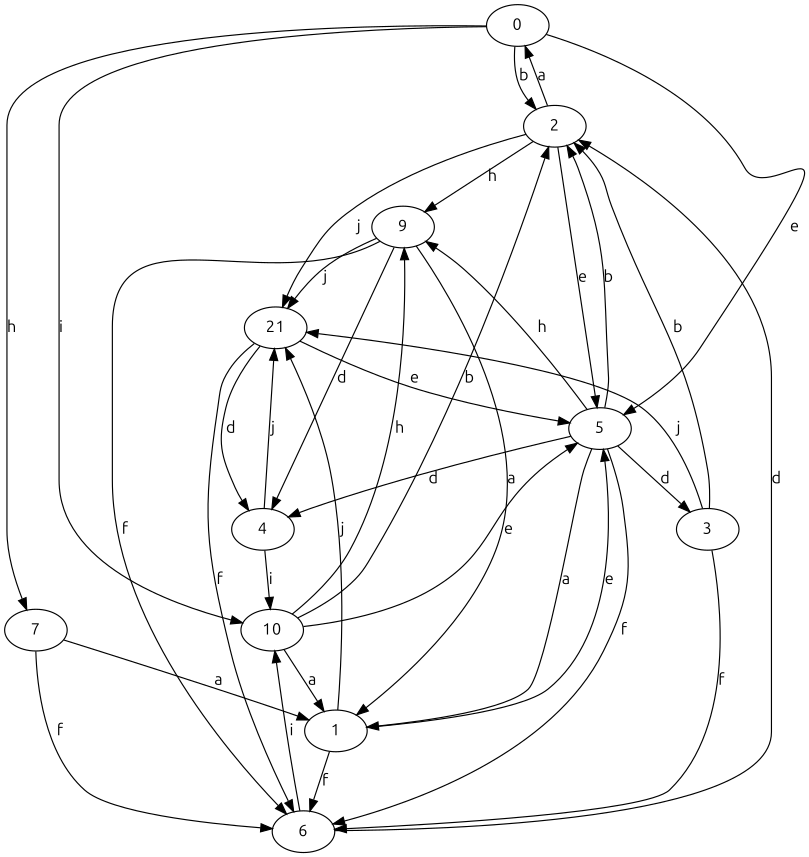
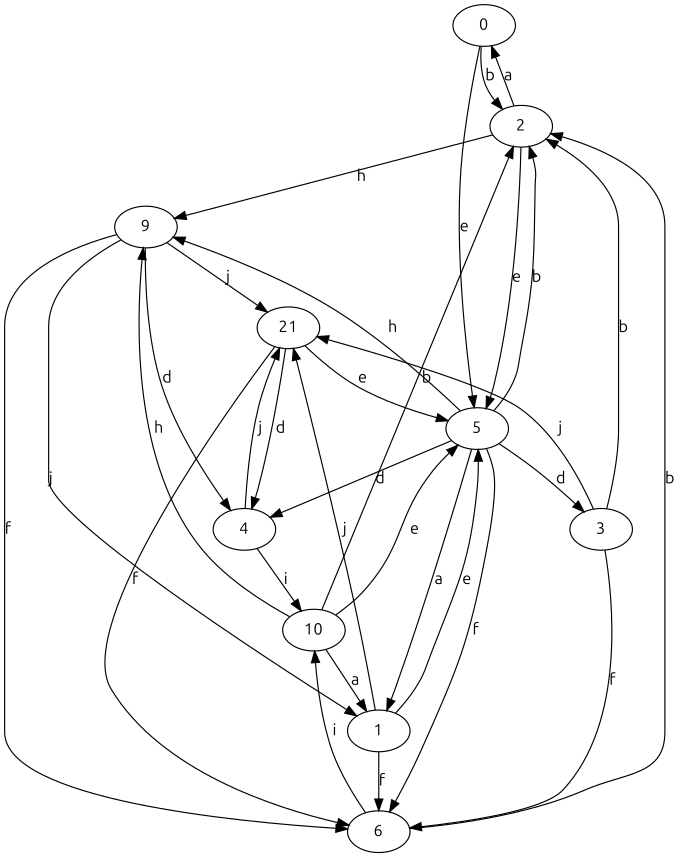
(386, 188) -> none
(59, 193) -> none
(512, 479) -> (51, 479)
(777, 479) -> (670, 479)
(36, 630) -> none
